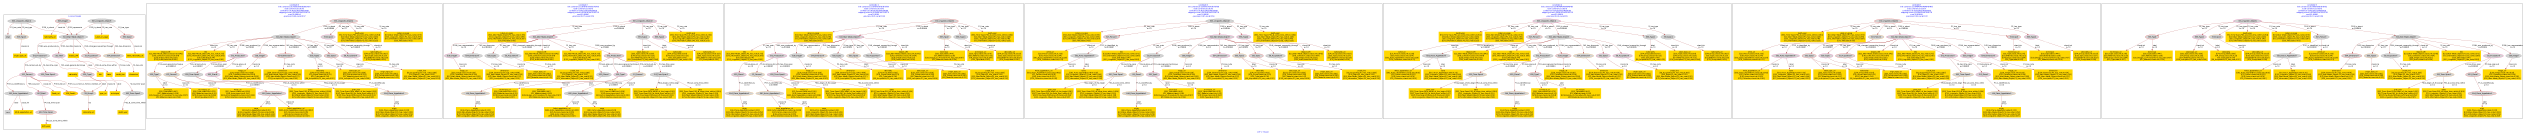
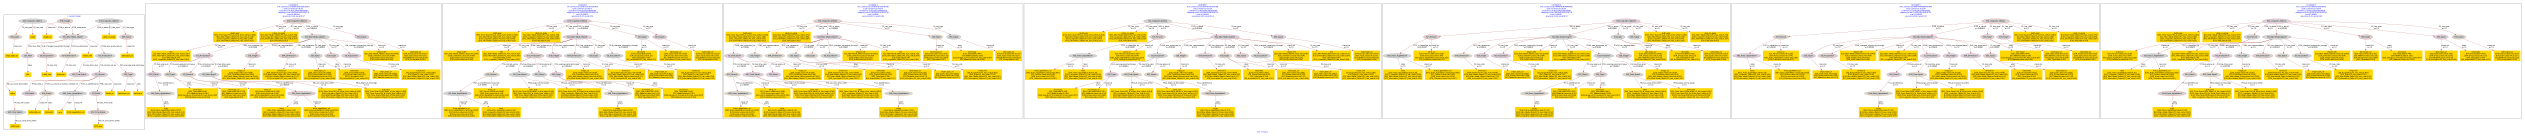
(8, 37) -> (33, 37)
(50, 37) -> (48, 37)
(135, 56) -> (127, 56)
(92, 63) -> (33, 80)
(94, 80) -> (48, 102)
(71, 93) -> (29, 93)
(103, 93) -> (124, 93)
(90, 103) -> (43, 103)
(8, 112) -> (60, 112)
